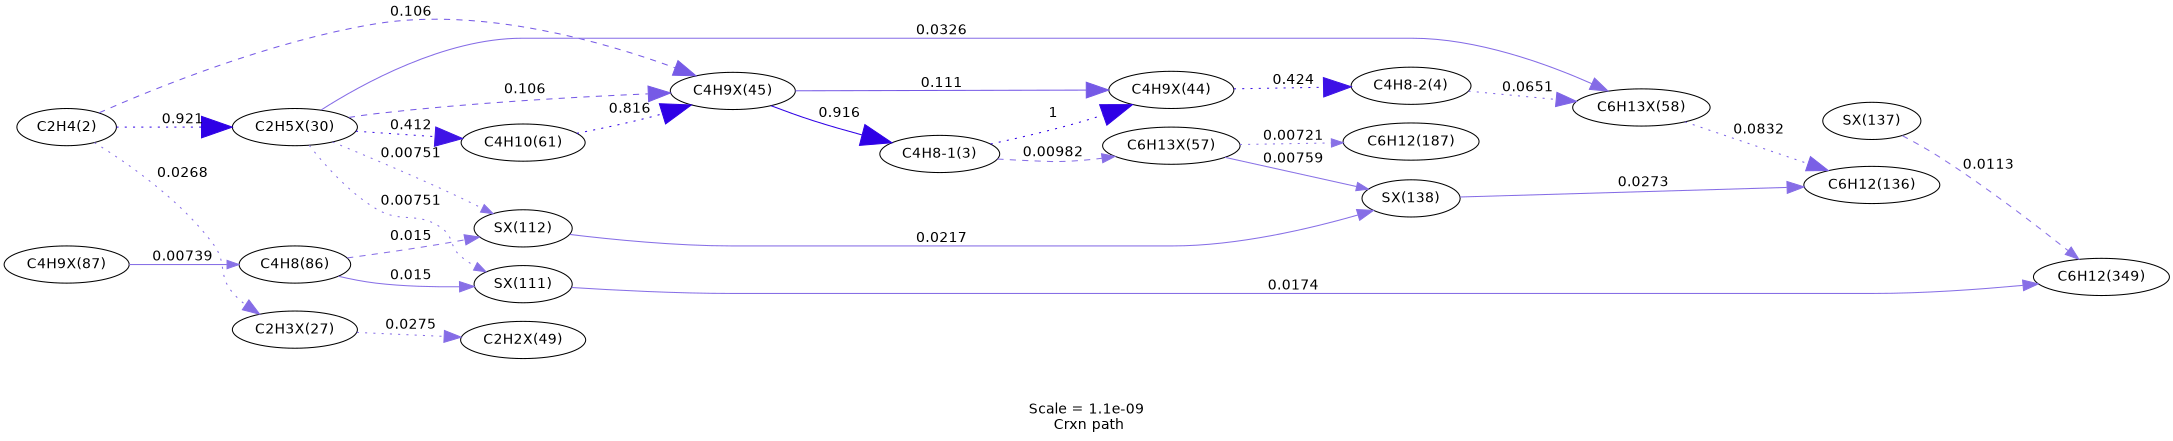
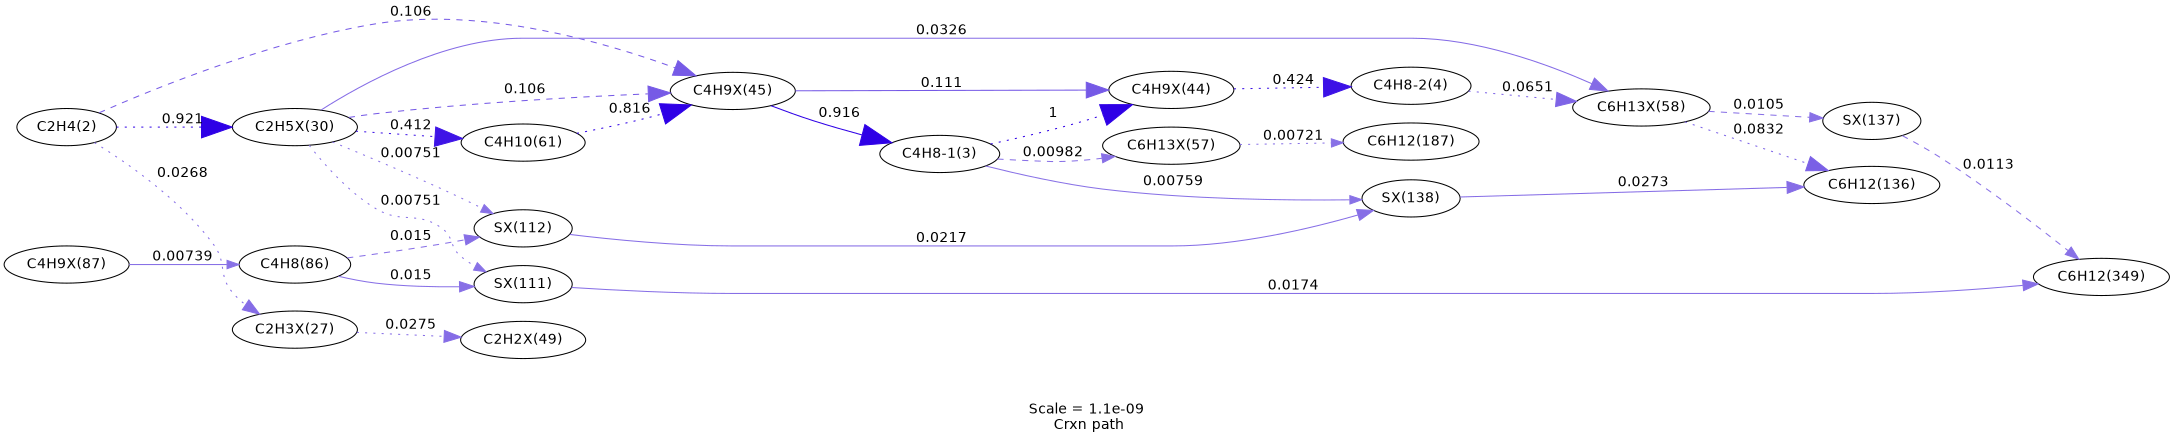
none -> (1759, 114)
(1291, 172) -> (1166, 195)
